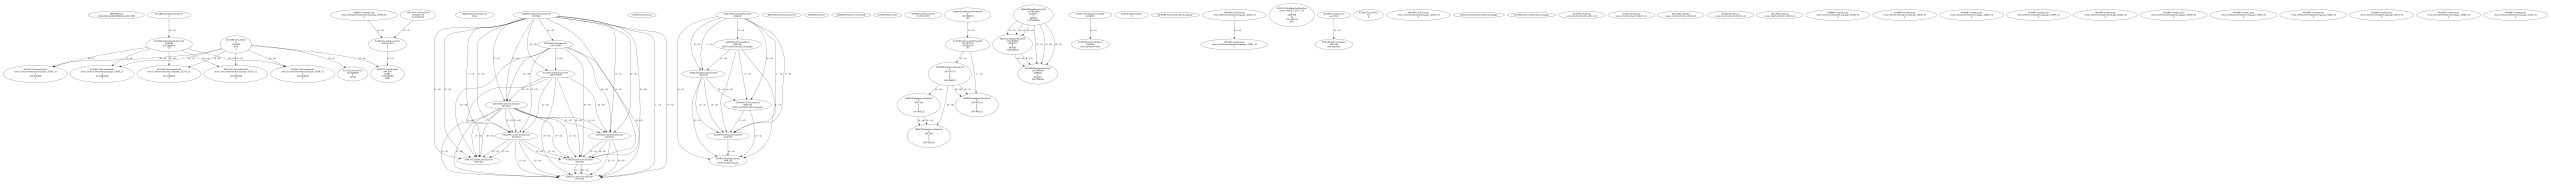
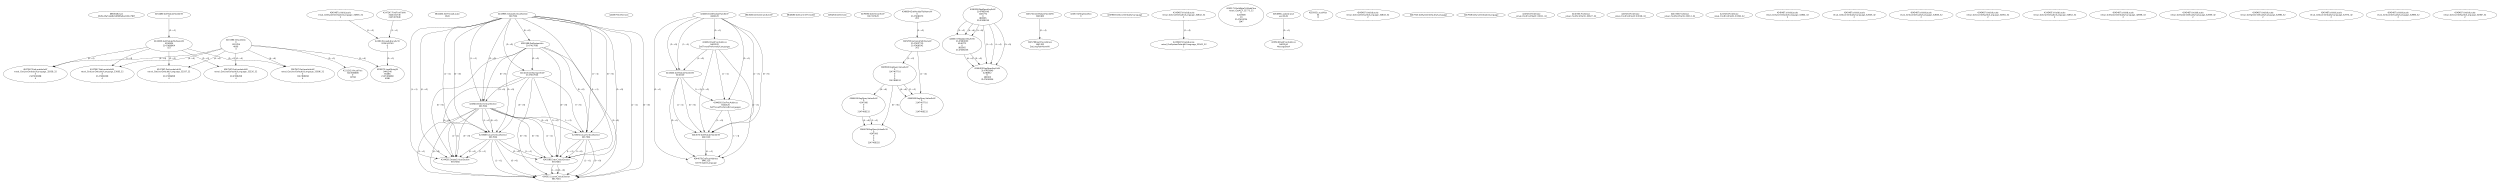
(816, 15) -> none
